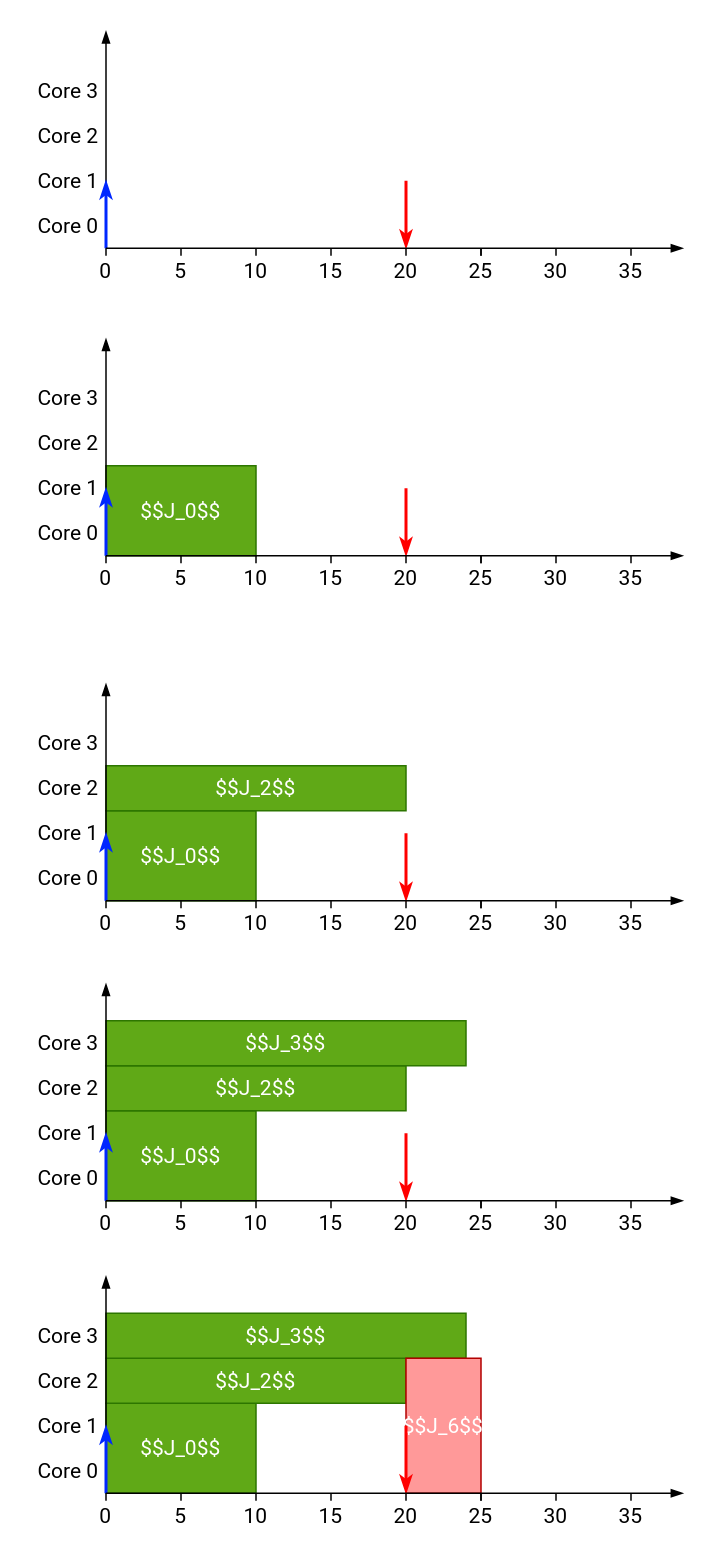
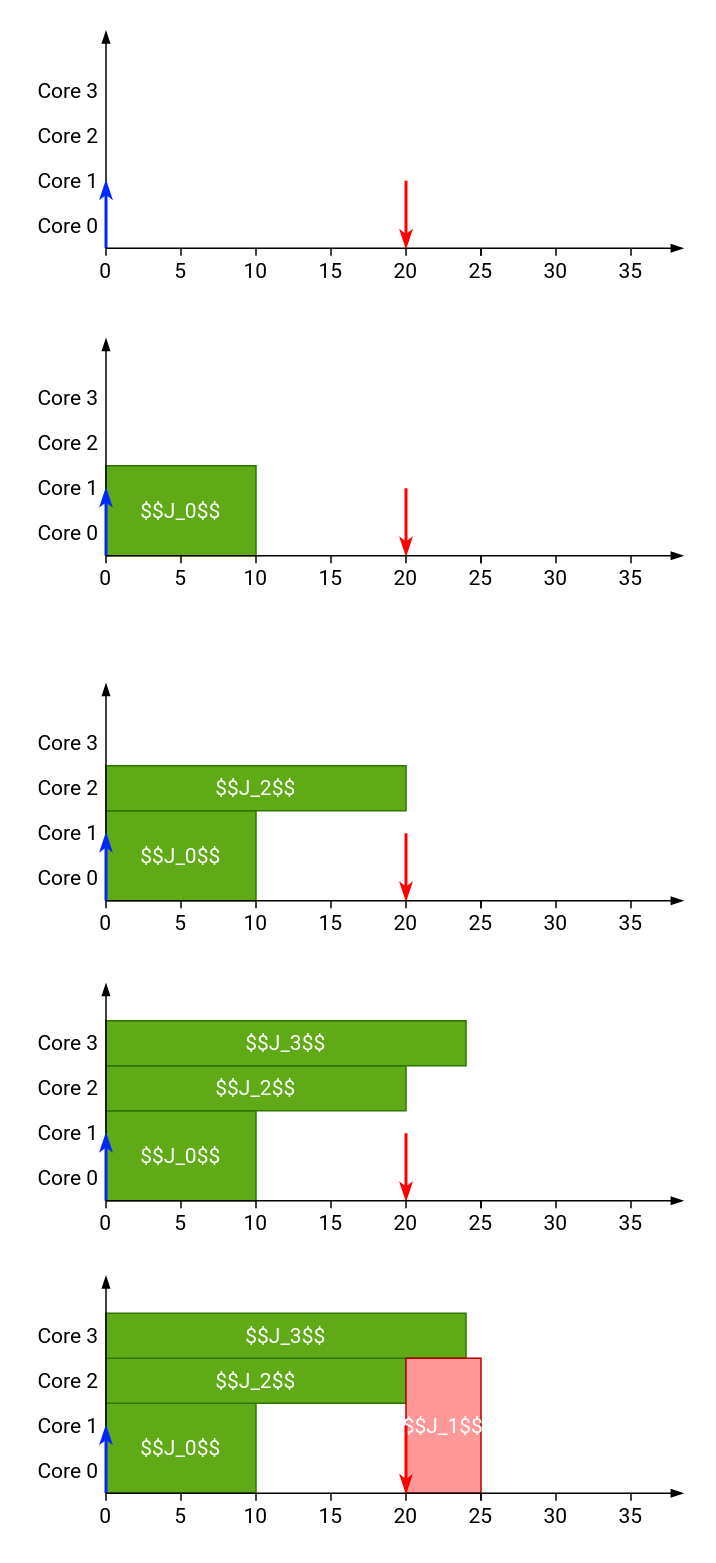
(443, 1426) -> (443, 1426)
